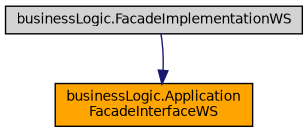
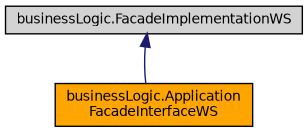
(163, 52) -> (145, 66)
